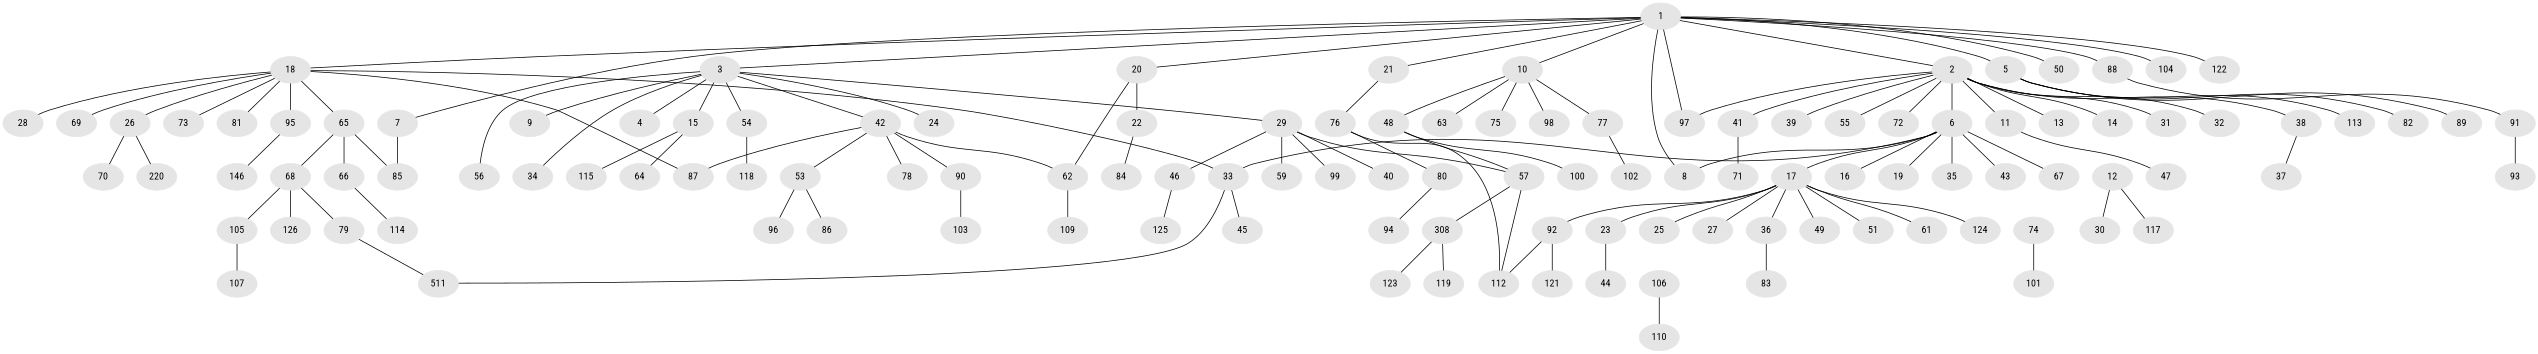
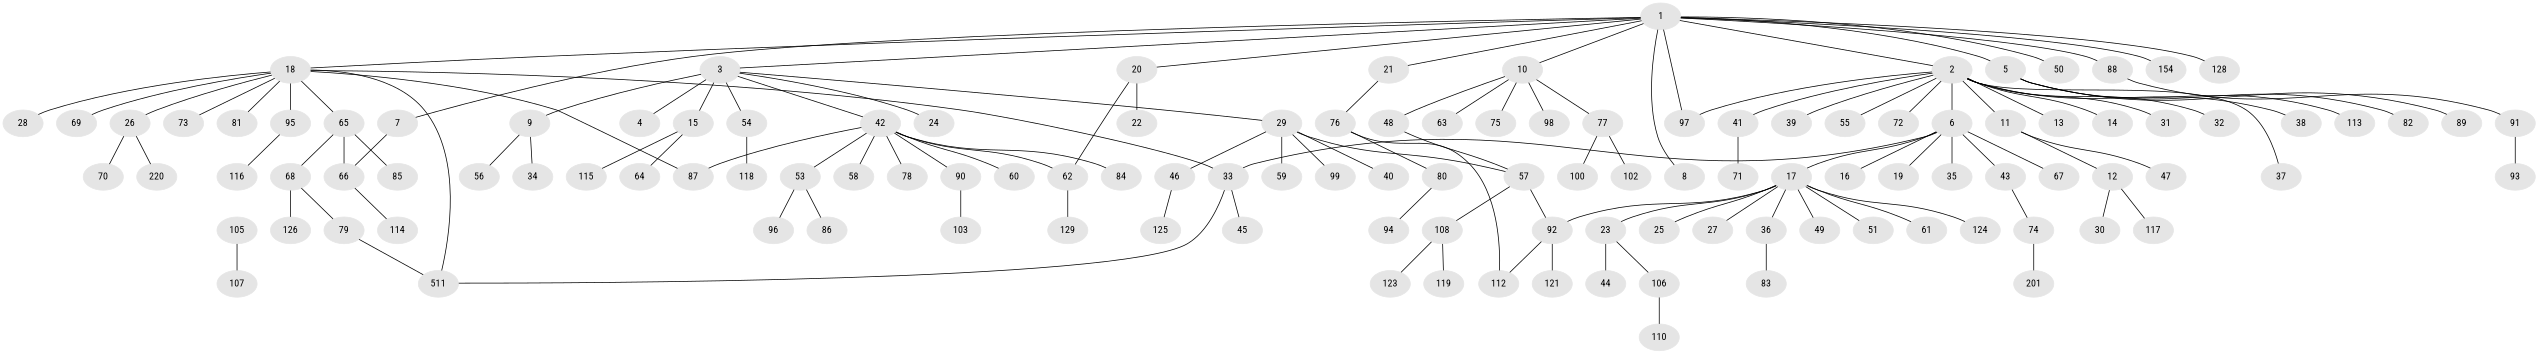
(2166, 70) -> (2166, 70)
(2220, 70) -> (2220, 70)
(570, 87) -> (505, 150)
(616, 109) -> (531, 150)
none -> (436, 128)
(398, 150) -> (374, 147)
(1129, 150) -> (1012, 150)
(1483, 150) -> (1592, 146)
(1818, 150) -> none
none -> (2059, 150)
(2291, 150) -> (2139, 91)
(237, 177) -> (237, 177)
none -> (854, 177)
none -> (1014, 177)
(264, 204) -> none
none -> (2020, 204)
(1068, 230) -> (1068, 230)
(1442, 230) -> (1442, 230)
(1511, 230) -> (1538, 204)
none -> (1632, 257)
(2034, 284) -> (2034, 284)
